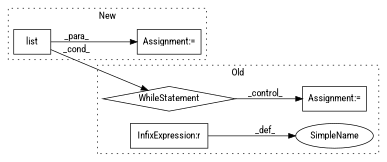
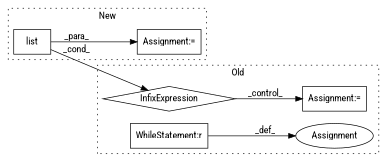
(169, 99) -> (169, 99)
(169, 136) -> (169, 136)
(335, 136) -> (335, 136)
